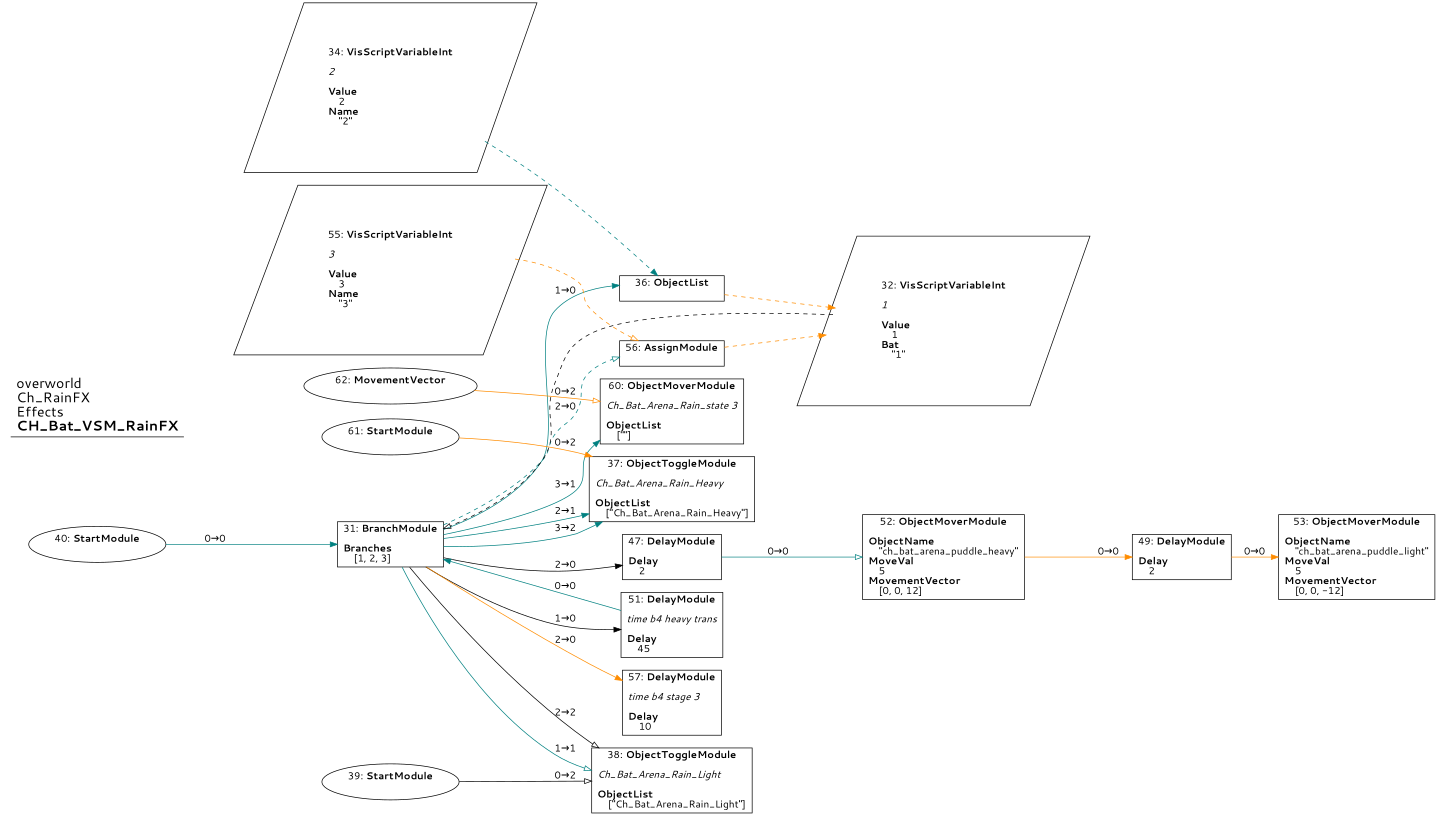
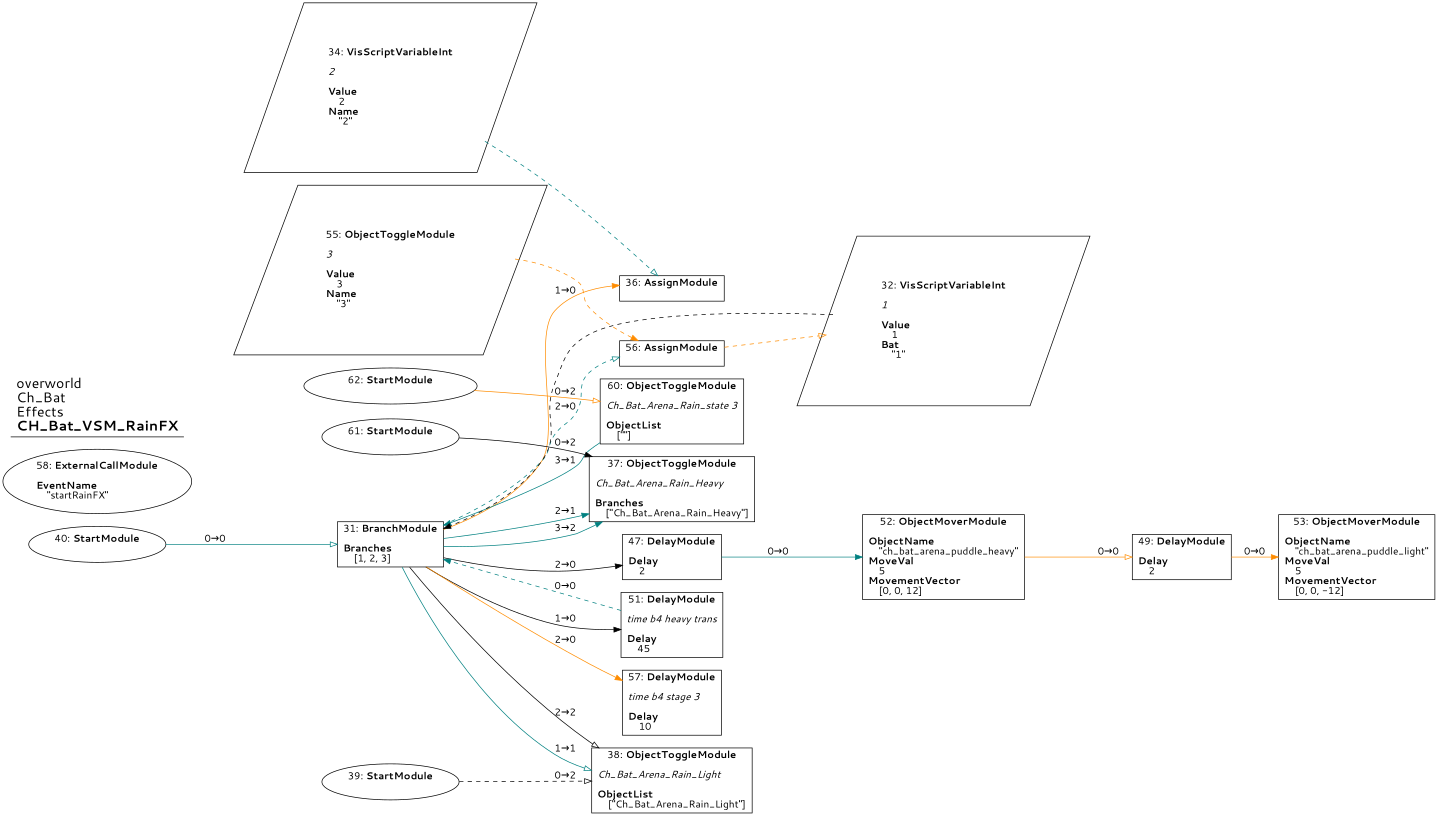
(572, 202) -> (572, 202)
(400, 235) -> (400, 235)
(681, 283) -> (681, 283)
(582, 287) -> (582, 287)
(776, 301) -> none
(585, 337) -> (585, 337)
(772, 342) -> (772, 342)
(400, 380) -> (400, 380)
(681, 386) -> (681, 386)
(547, 389) -> (547, 389)
(53, 398) -> (41, 398)
(523, 443) -> (523, 443)
none -> (97, 481)
(623, 503) -> (620, 503)
(536, 510) -> (530, 490)
(248, 544) -> (248, 544)
(788, 557) -> (788, 557)
(1075, 557) -> (1075, 557)
(536, 586) -> (536, 586)
(522, 781) -> (522, 781)
